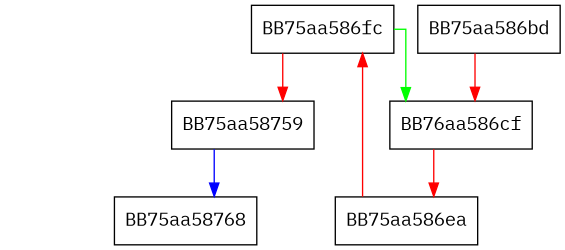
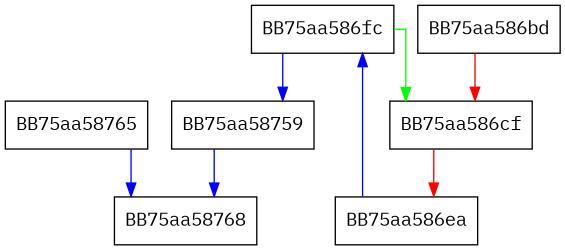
(283, 70) -> (283, 70)
none -> (77, 125)
(461, 125) -> (461, 125)
(363, 132) -> (363, 132)
